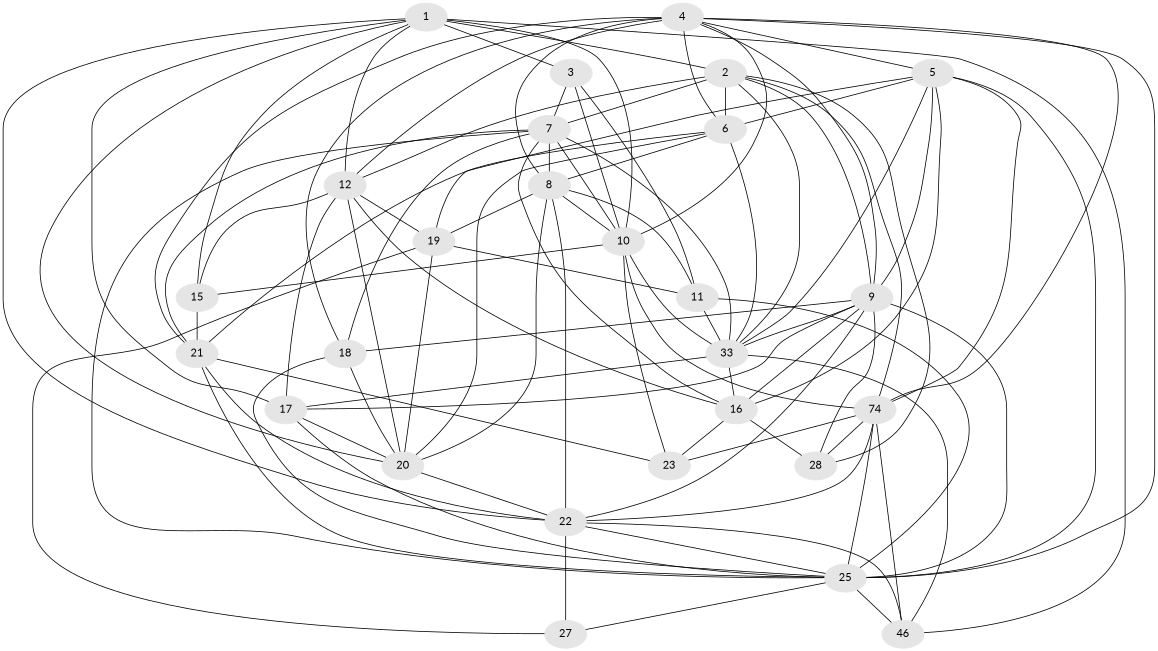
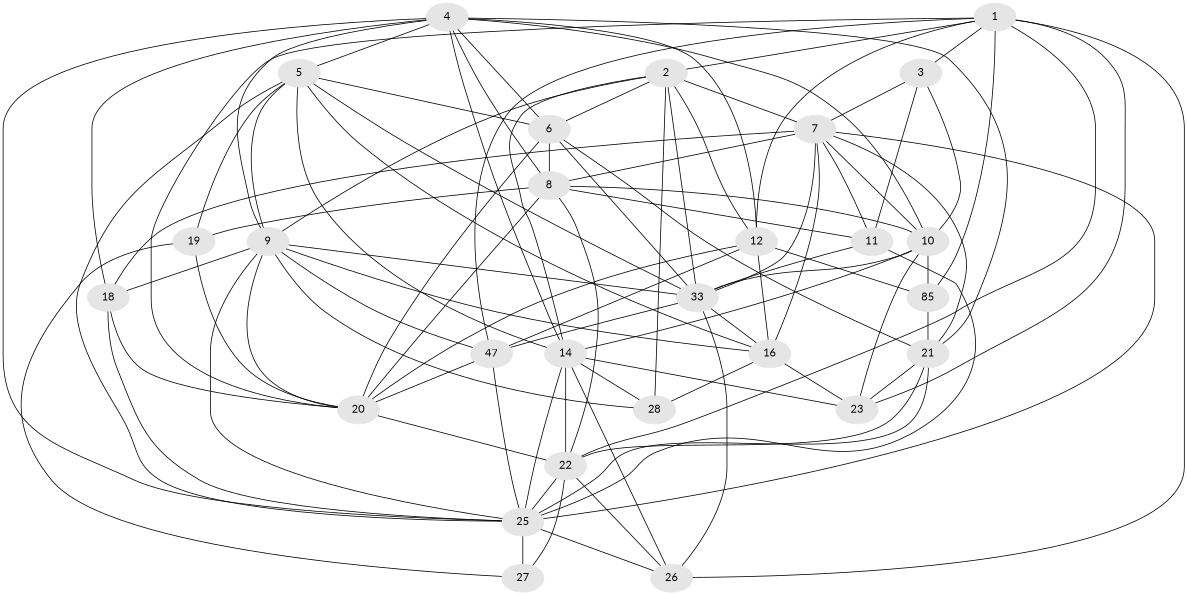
(604, 66) -> (1115, 245)
(391, 214) -> none
(571, 271) -> (846, 184)
(197, 298) -> (928, 298)
(286, 410) -> (492, 354)
(875, 410) -> (566, 354)
(761, 434) -> (253, 356)
(903, 634) -> (672, 578)
